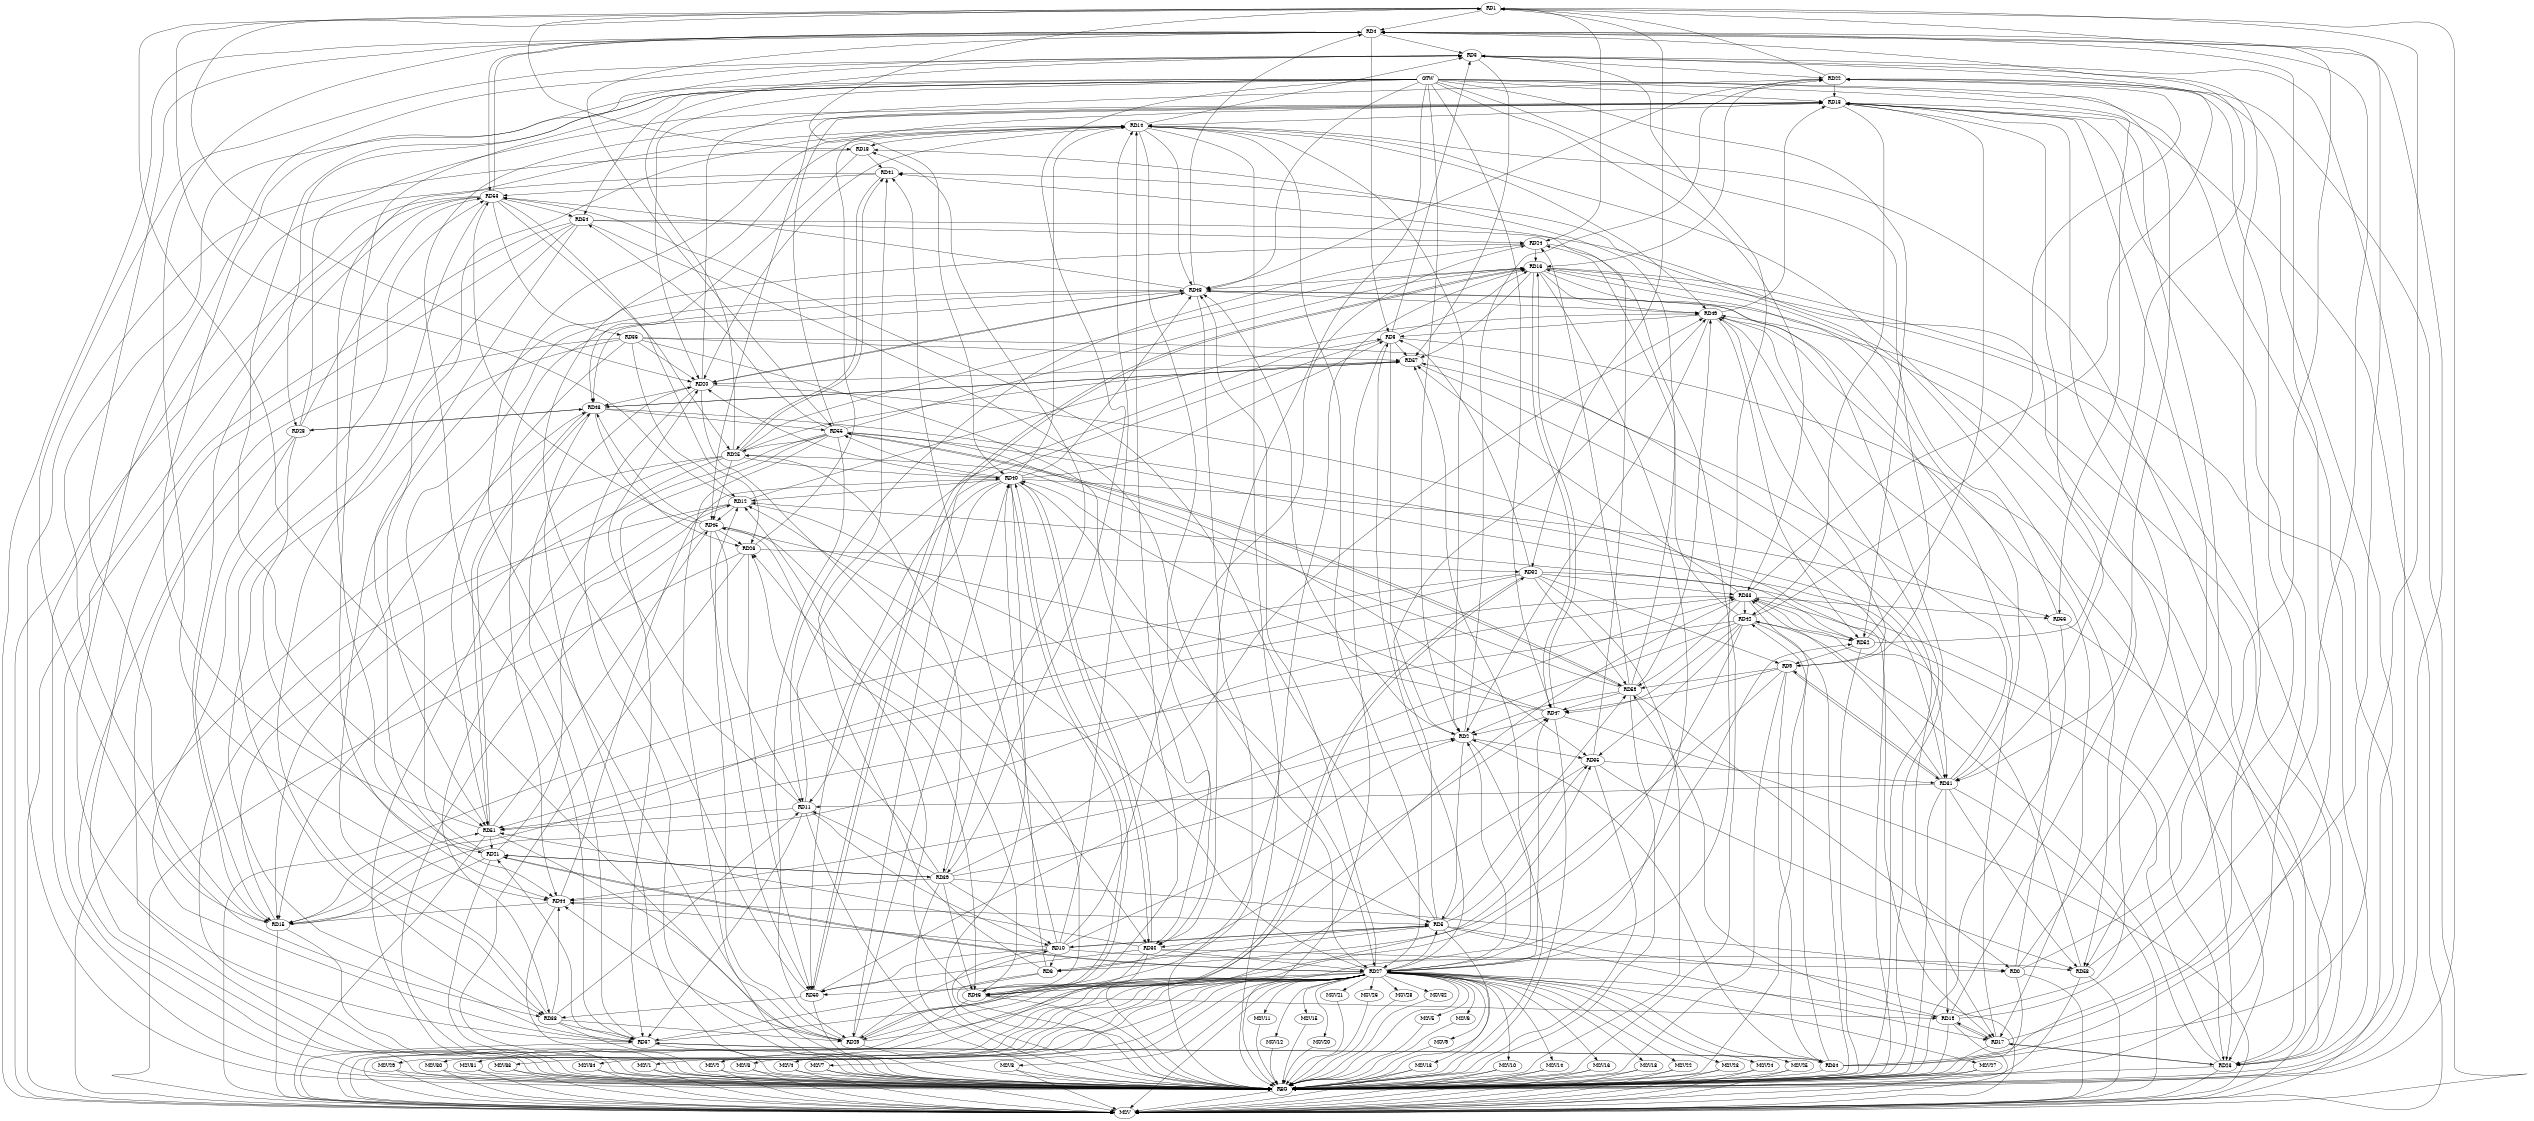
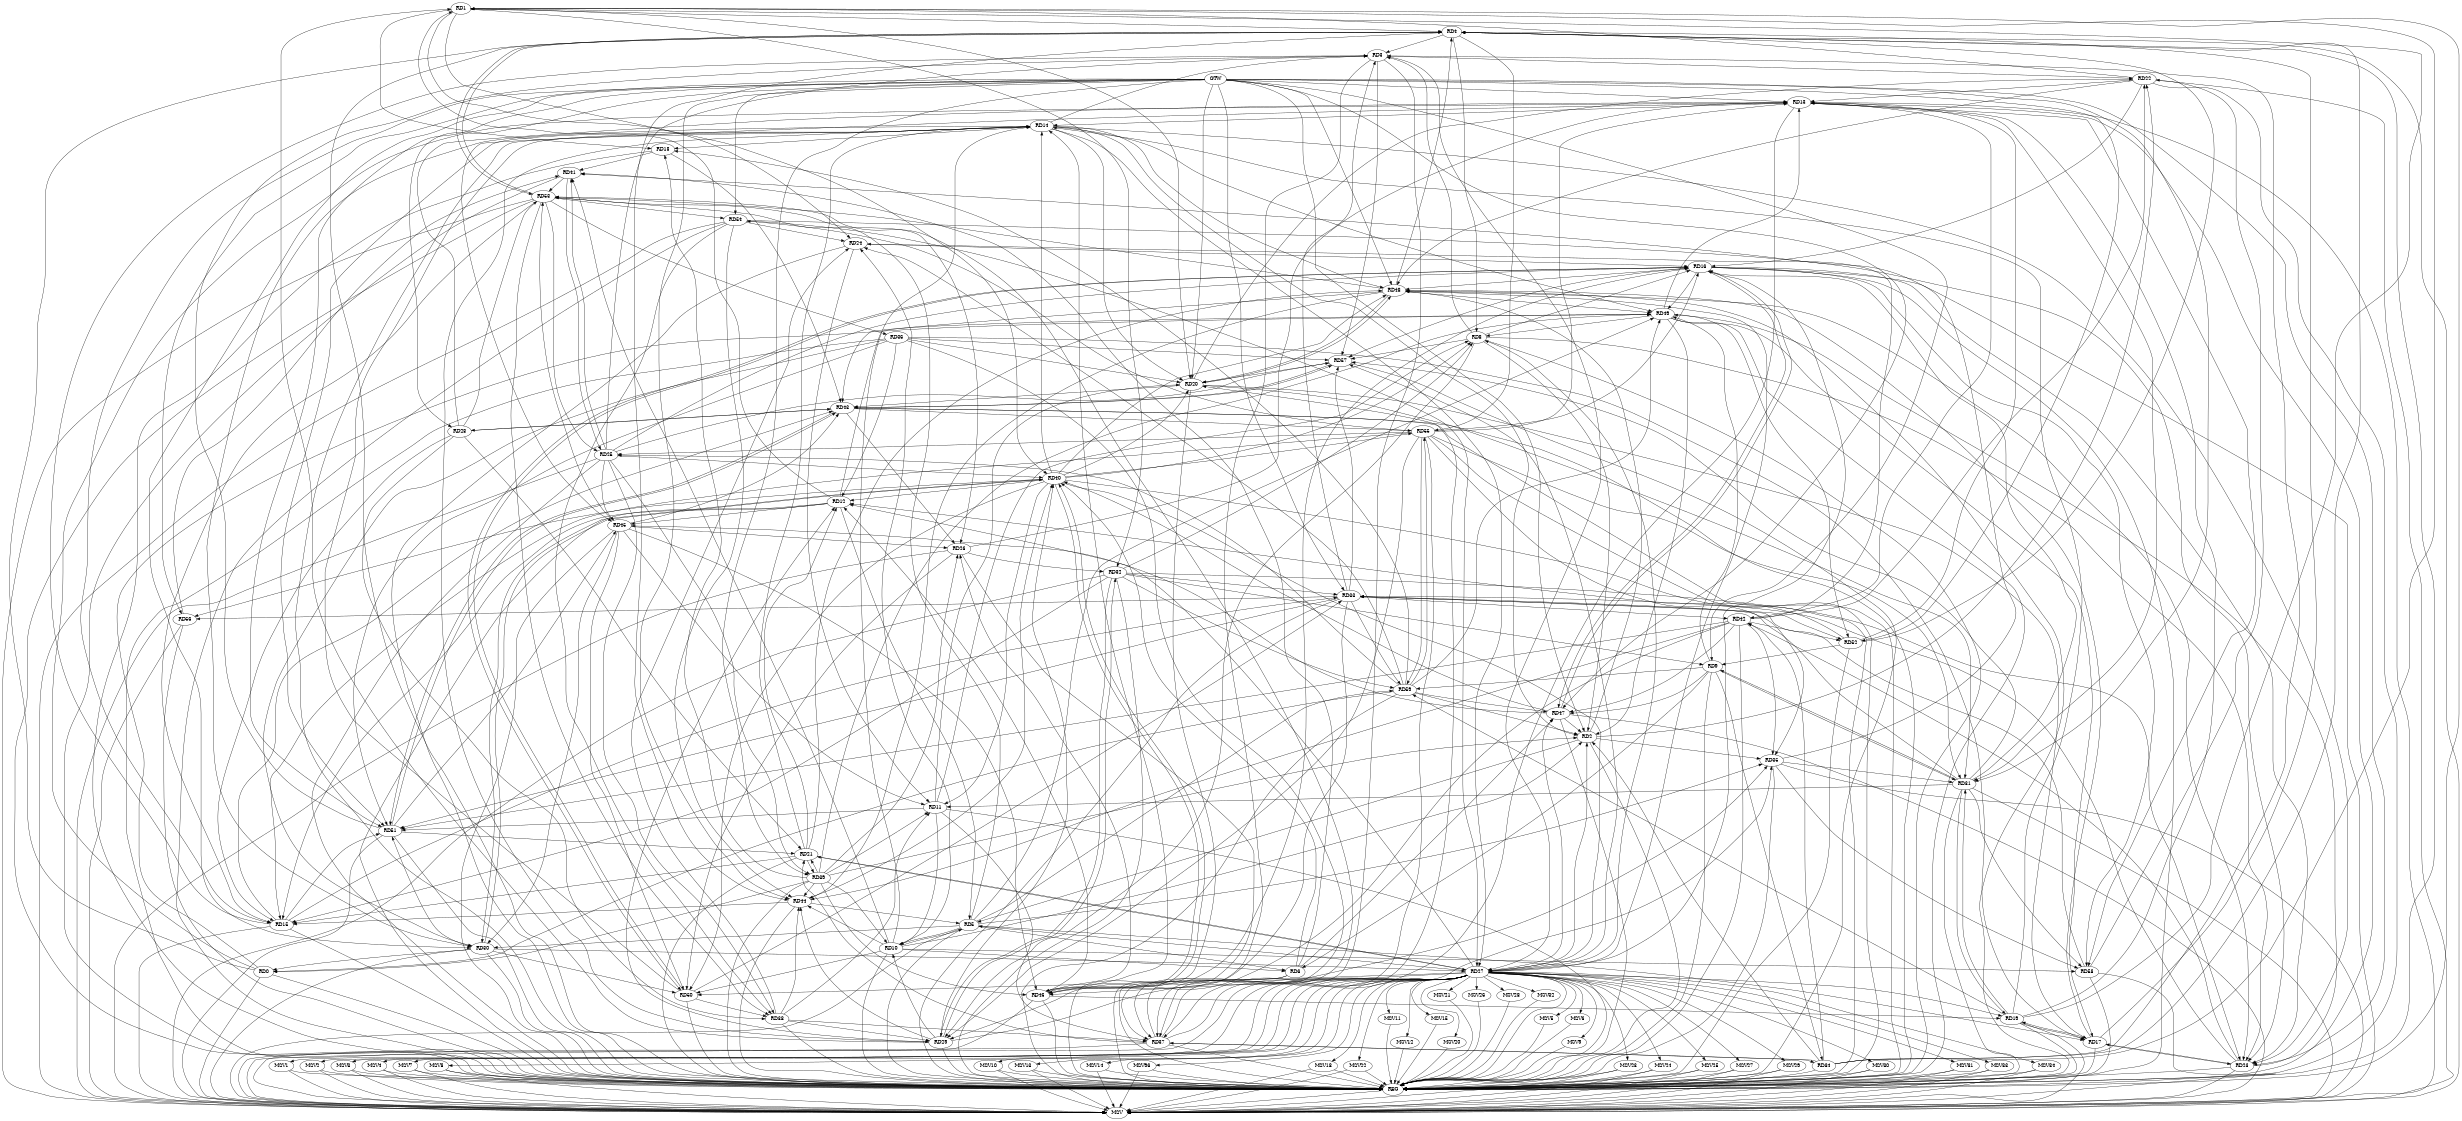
none -> (1963, 910)
(1479, 951) -> (1338, 971)
(1602, 1066) -> (1142, 1066)
